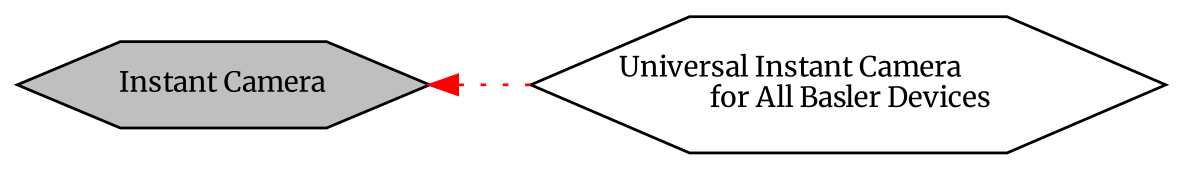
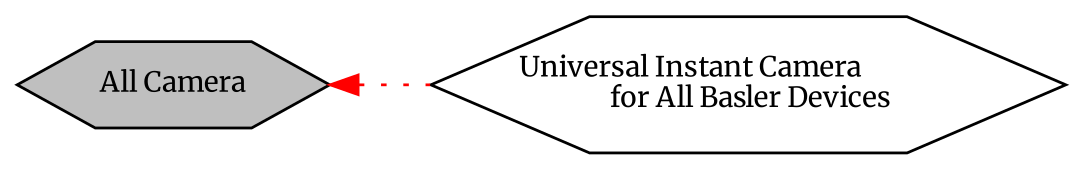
(223, 85) -> (173, 85)
